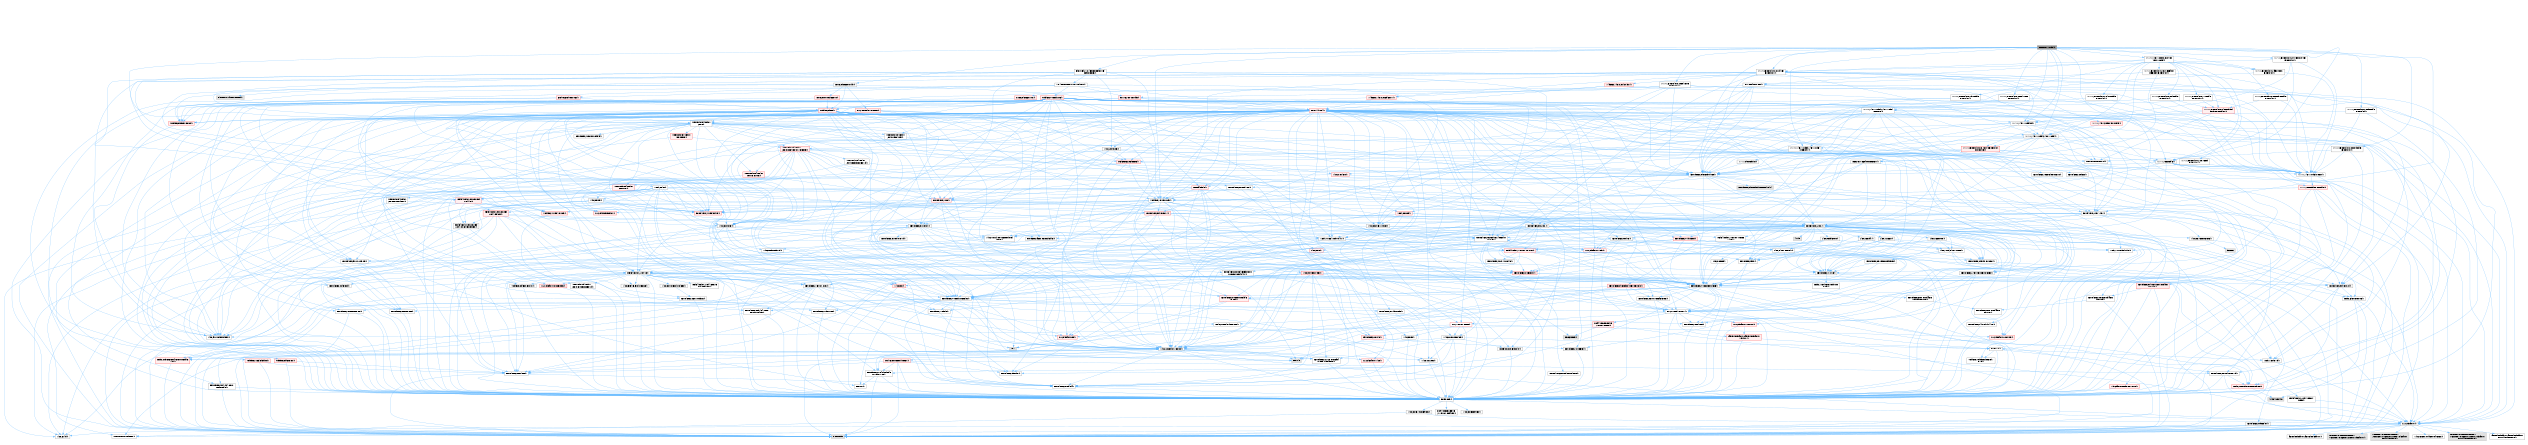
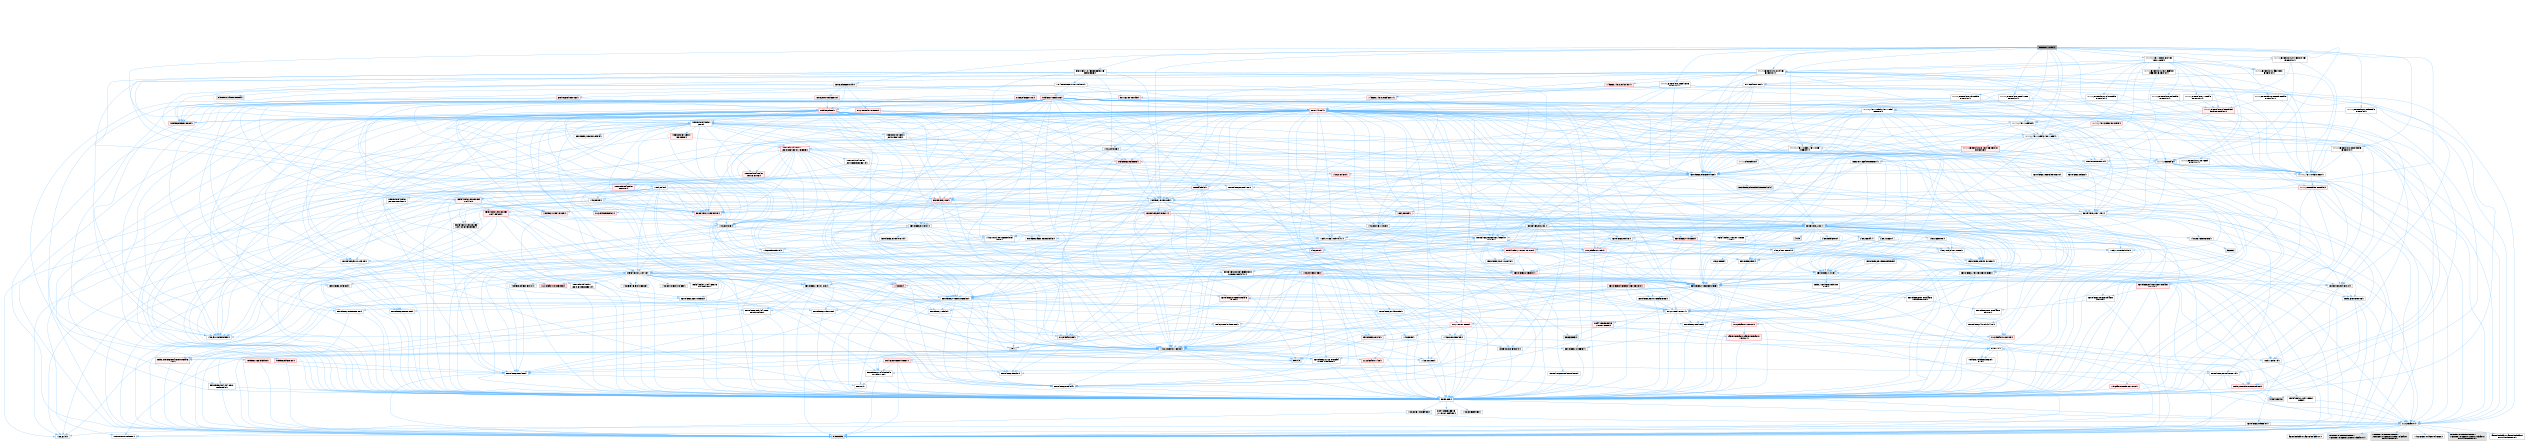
(683, 292) -> (720, 283)
